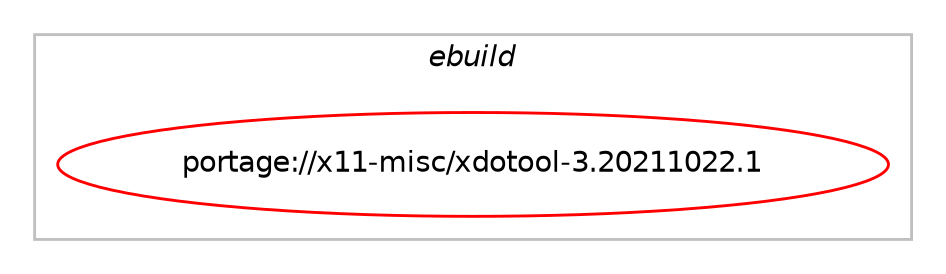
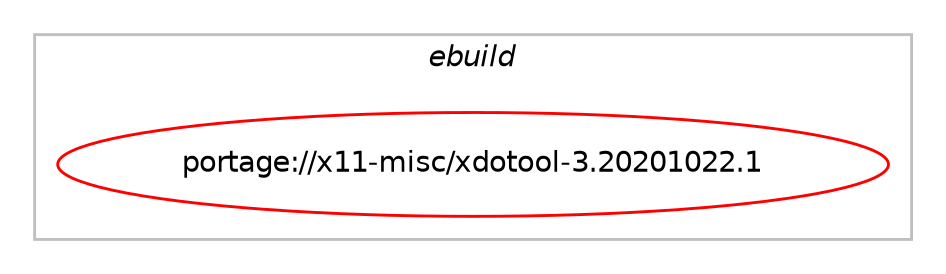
(473, 164) -> (473, 164)
